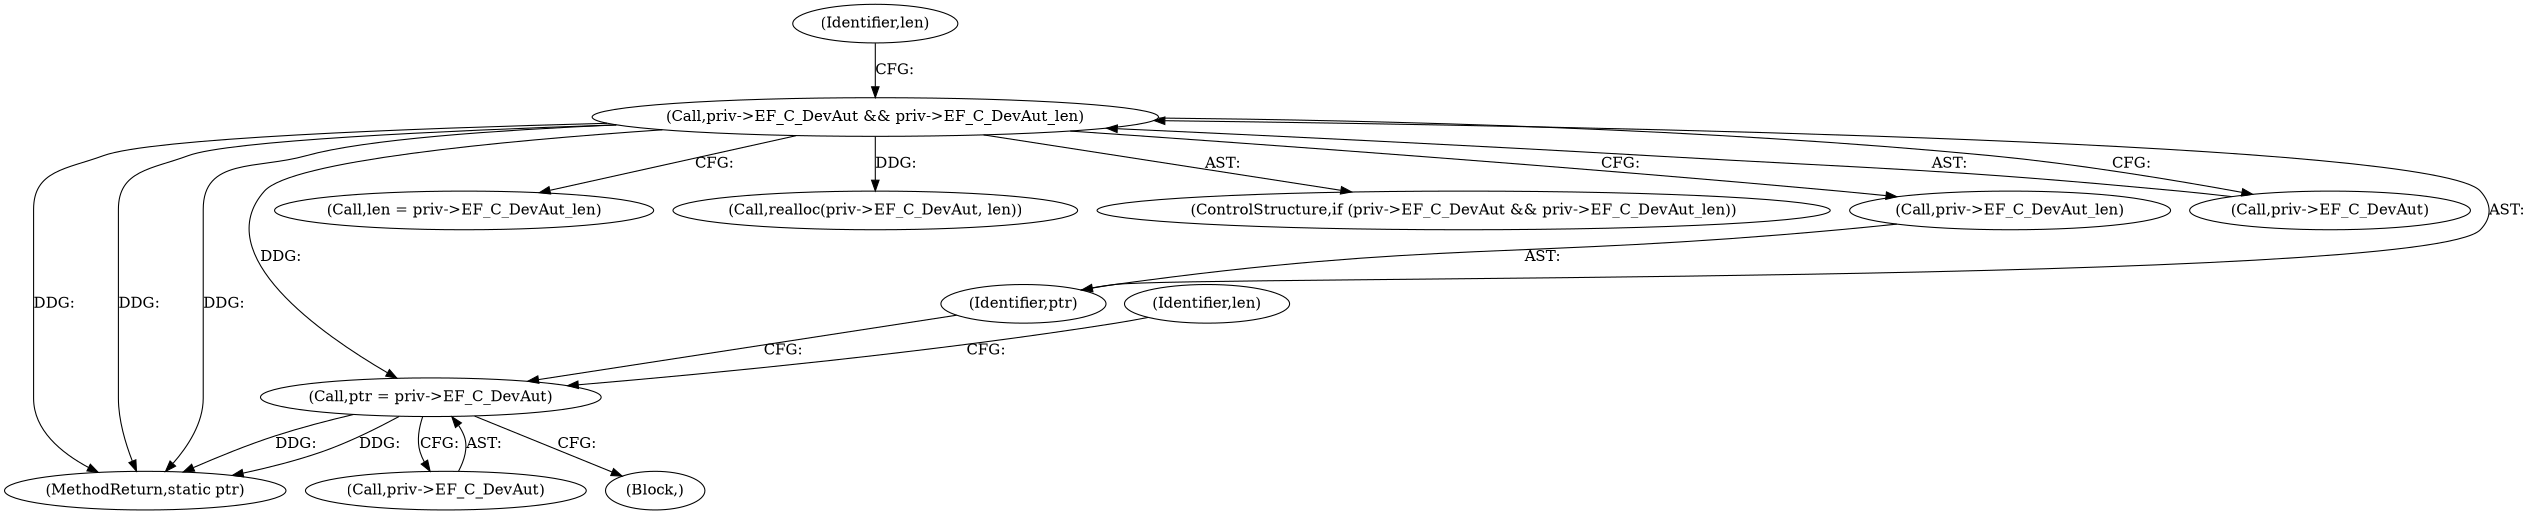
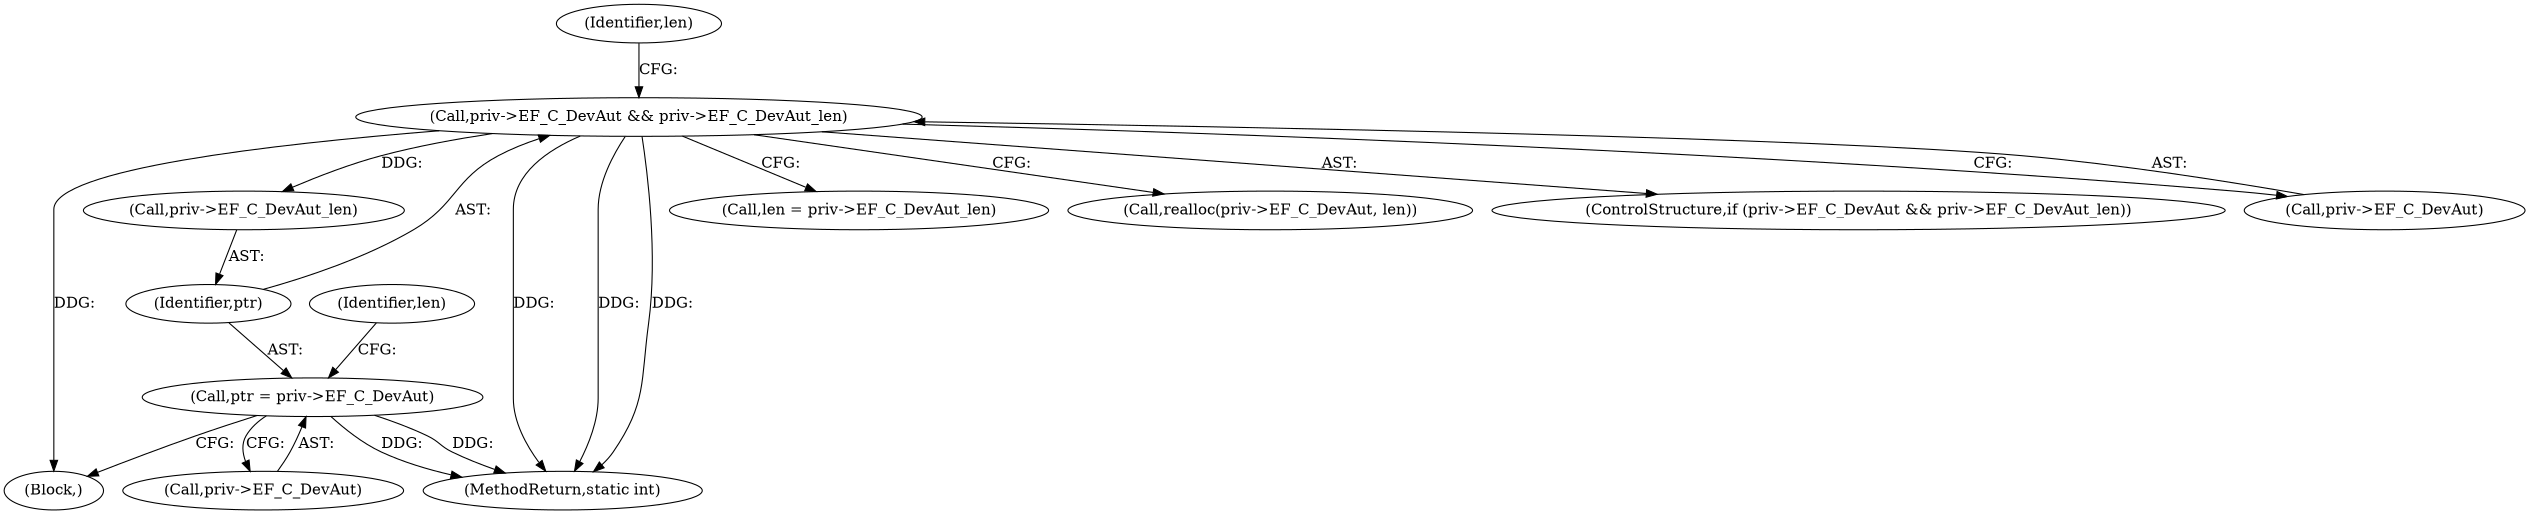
(898, 164) -> (1014, 164)
(1623, 164) -> (404, 164)
(338, 166) -> (117, 175)
(786, 351) -> (288, 351)
(145, 491) -> (563, 491)
